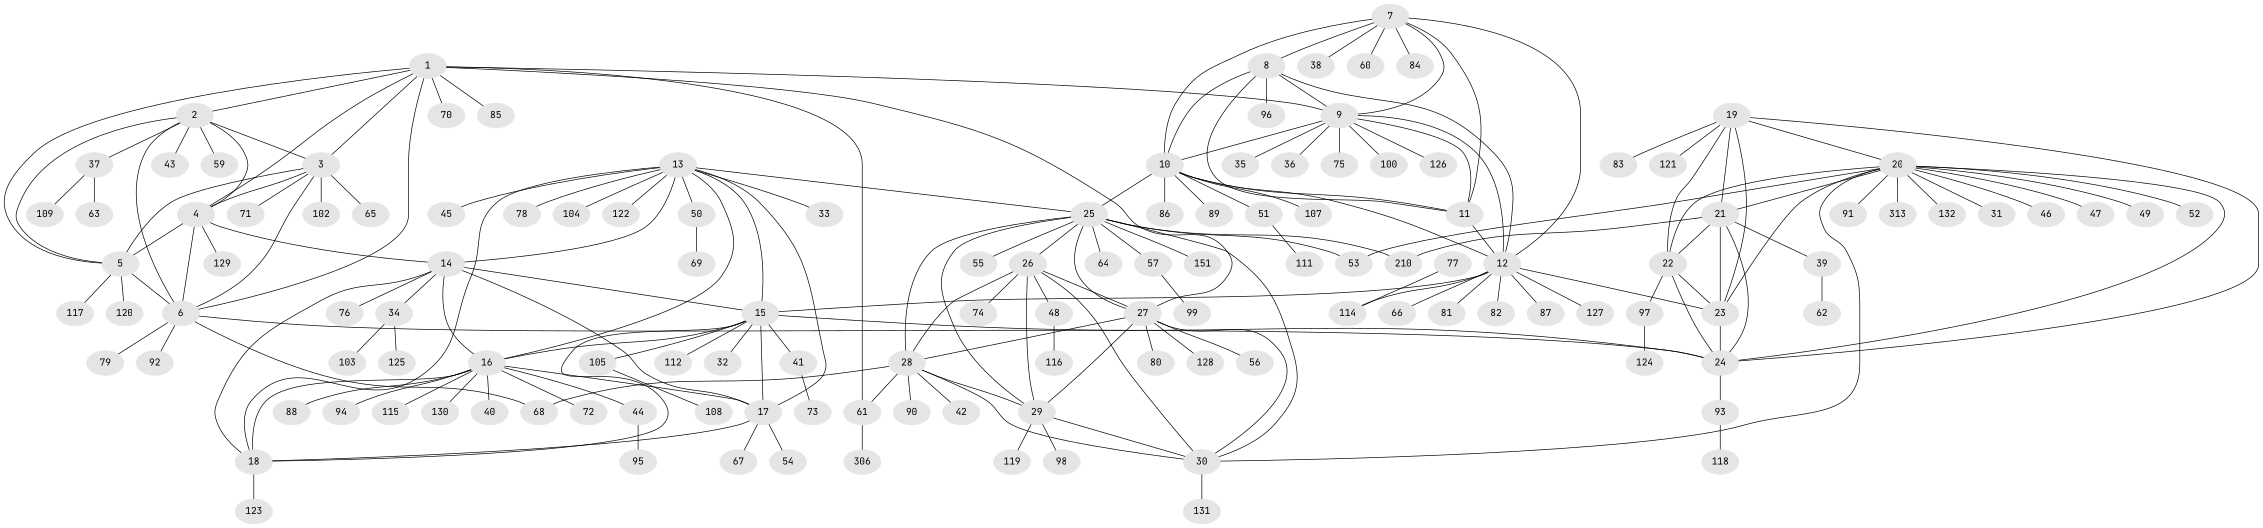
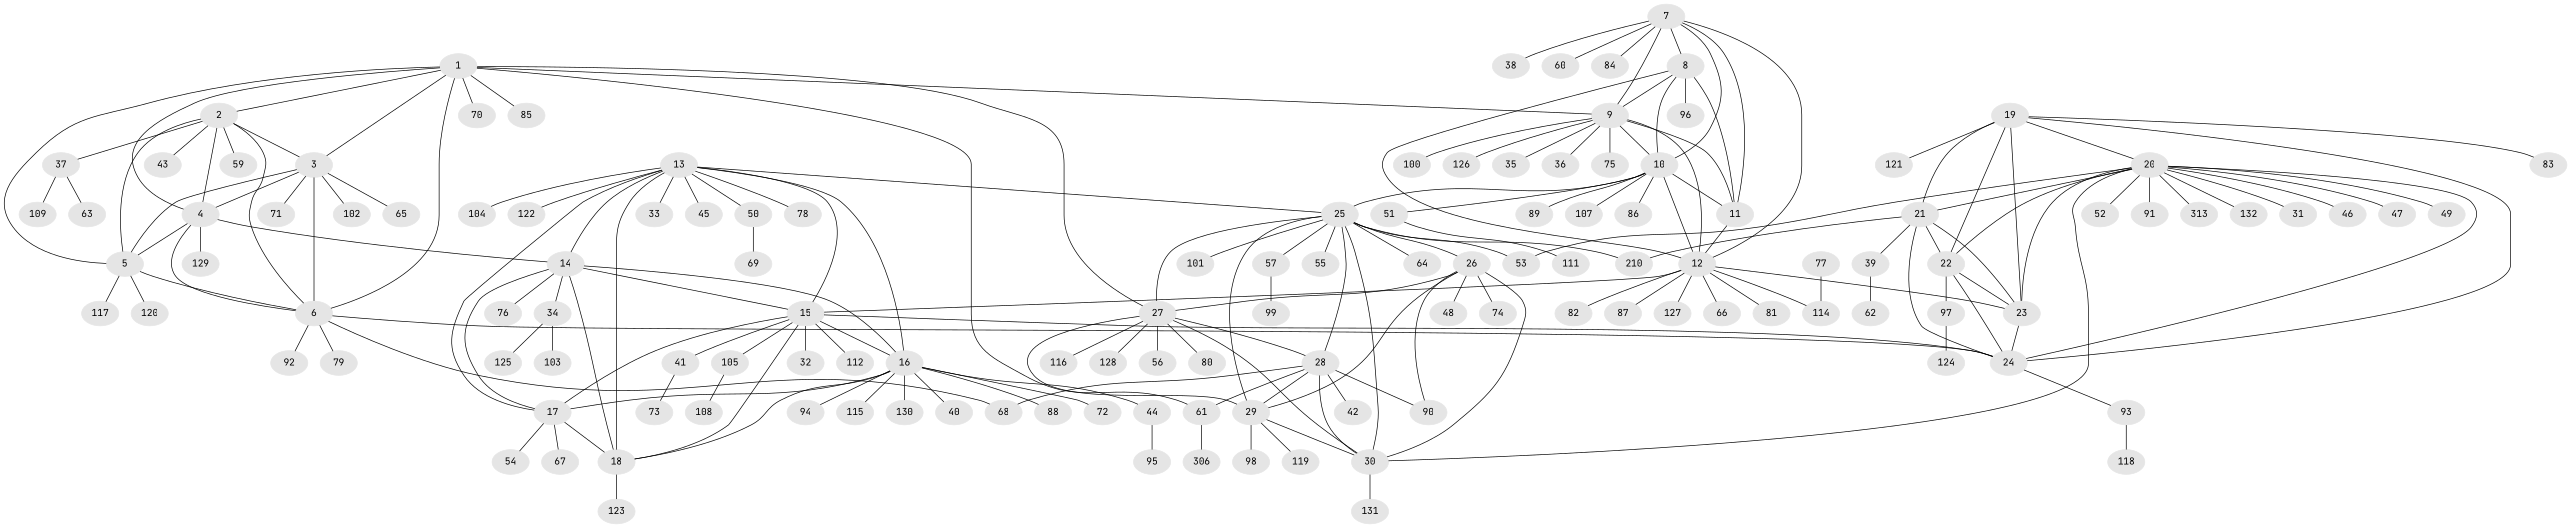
(1203, 264) -> (1195, 264)
(963, 296) -> (1417, 321)
(1054, 338) -> (1108, 338)
